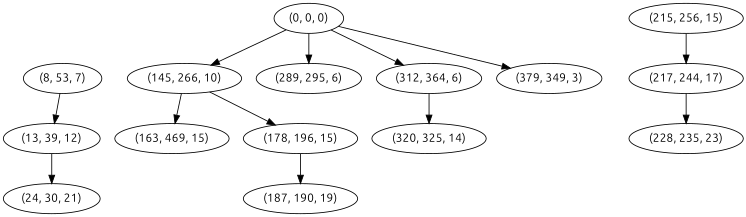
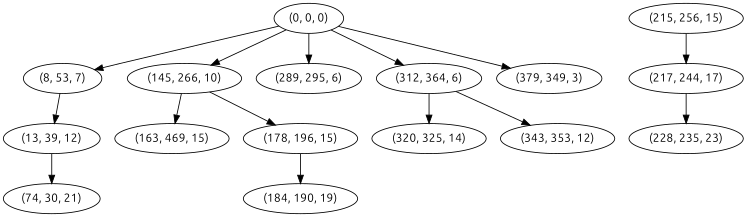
none -> (191, 47)
none -> (558, 139)
(52, 199) -> (52, 199)
(300, 199) -> (300, 199)
